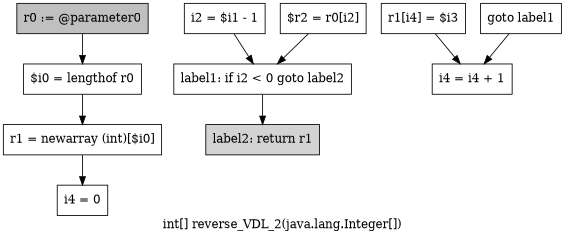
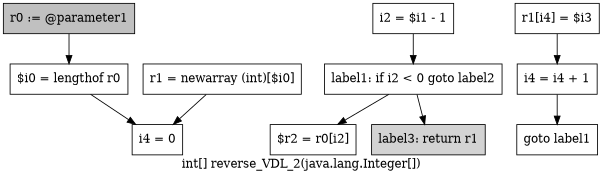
(82, 19) -> (69, 19)
(296, 46) -> (367, 107)
(499, 46) -> (557, 105)
(82, 105) -> (110, 107)
(263, 140) -> (428, 140)
